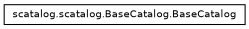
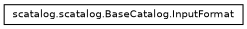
(125, 15) -> (124, 15)
